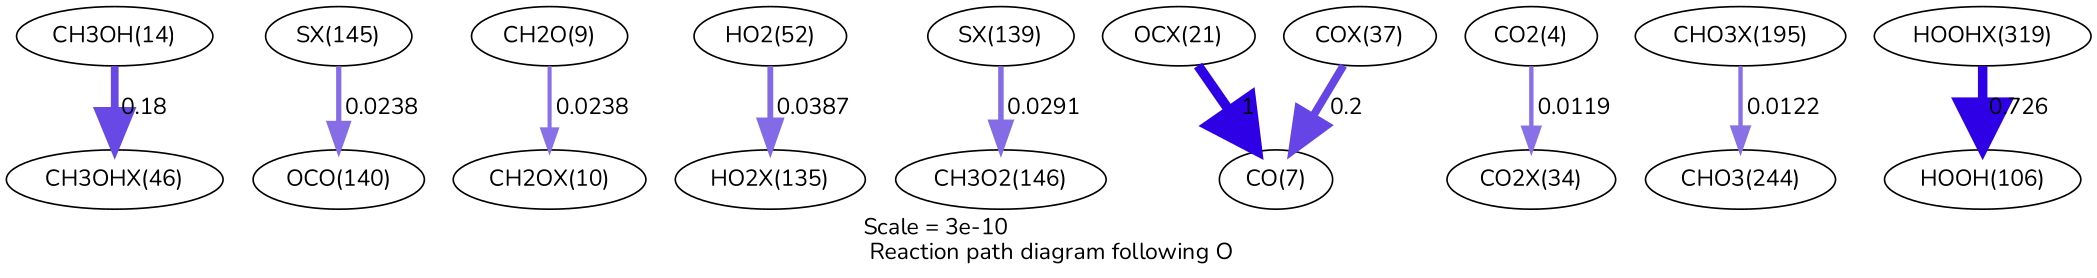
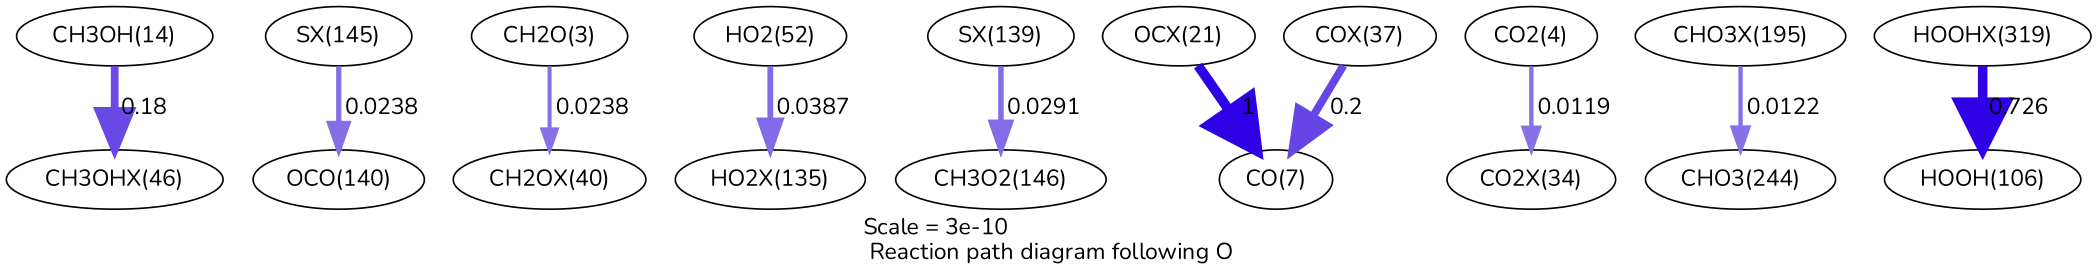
(550, 36) -> (550, 36)
(550, 180) -> (550, 180)
